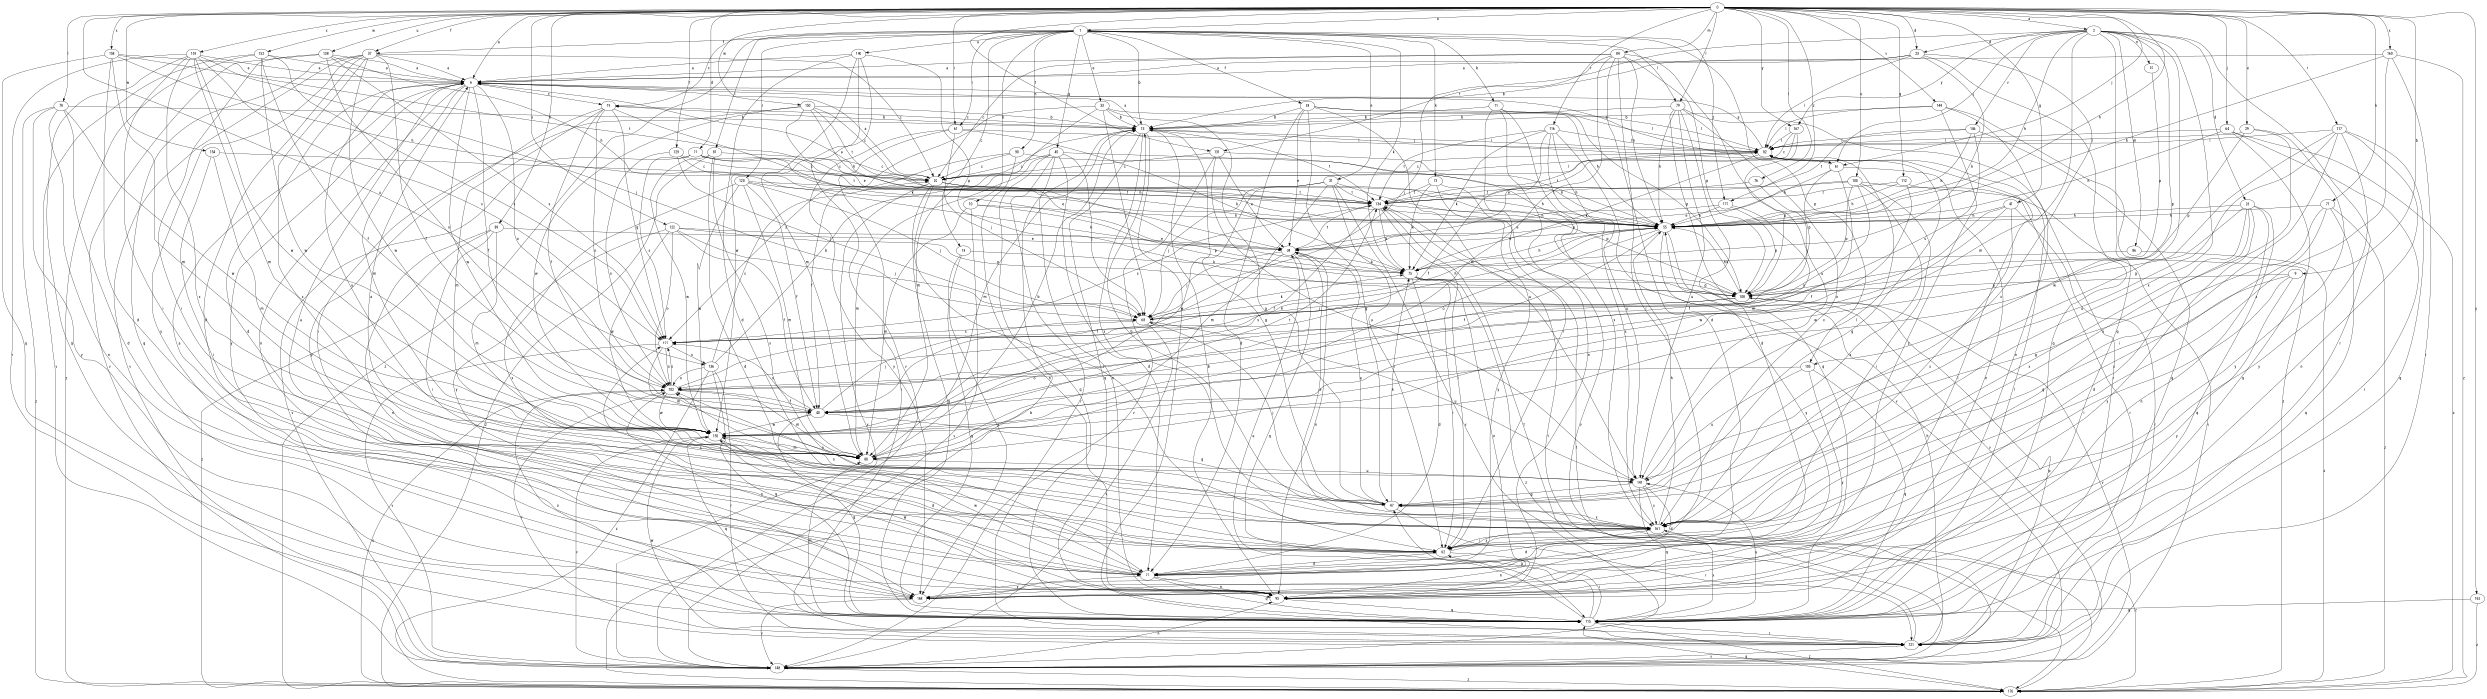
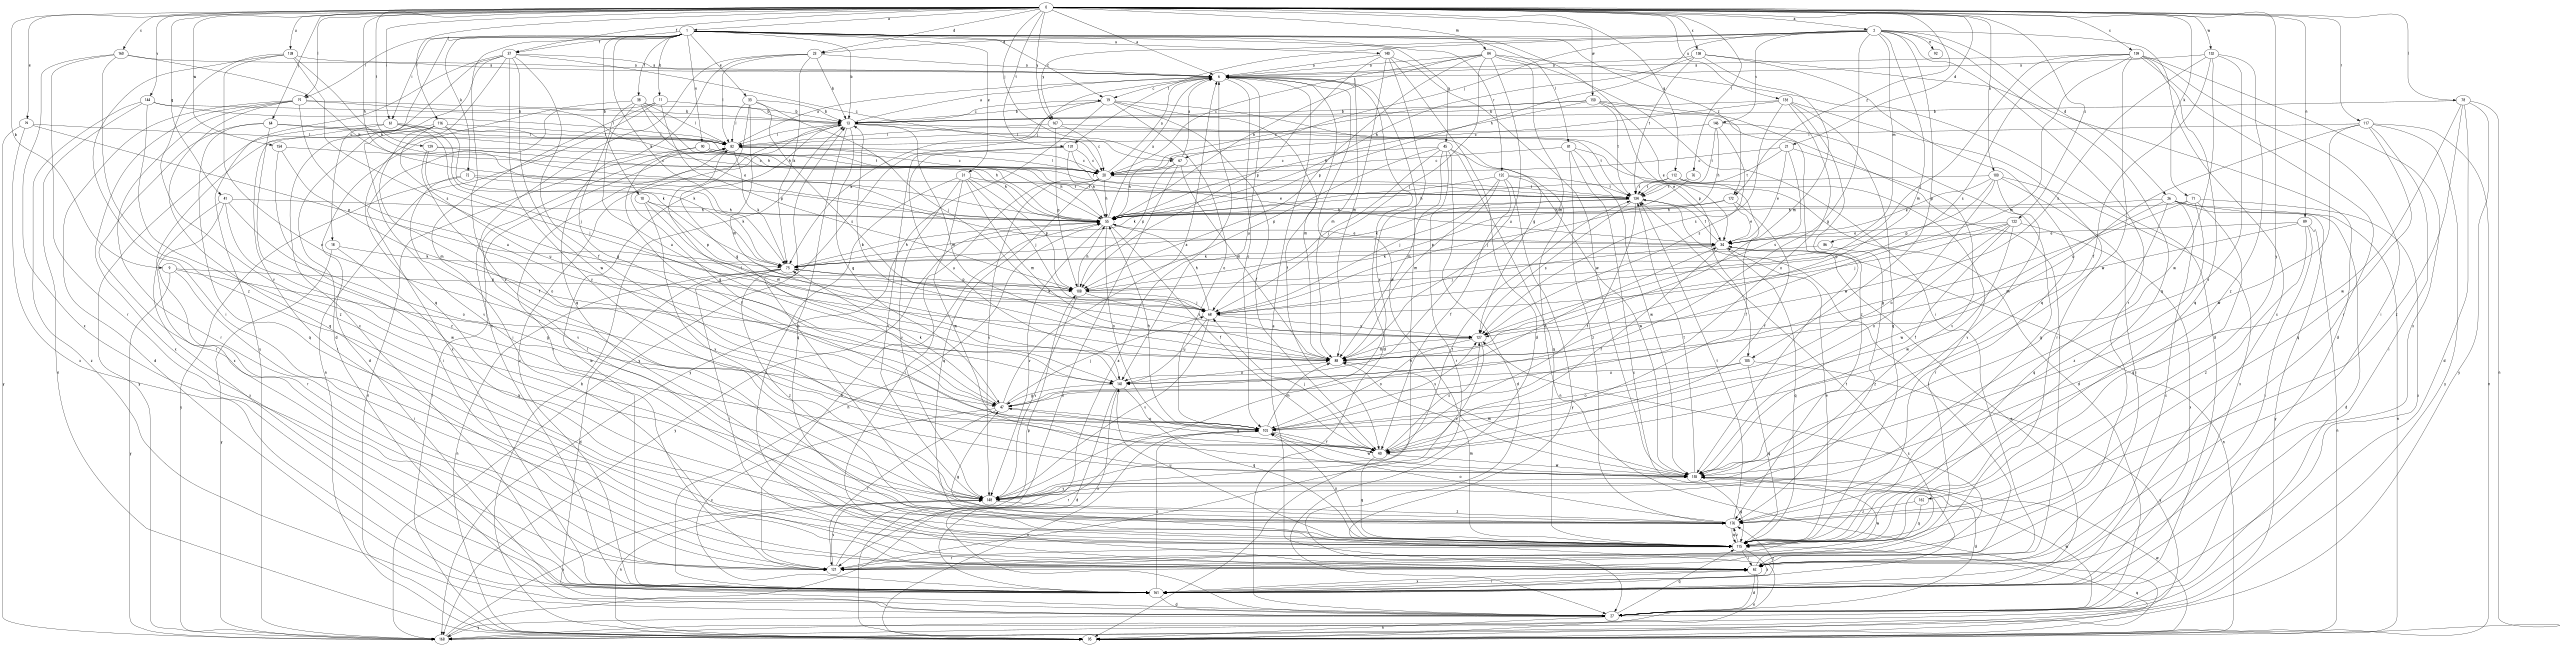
(2039, 260) -> none
(689, 355) -> (1656, 228)
